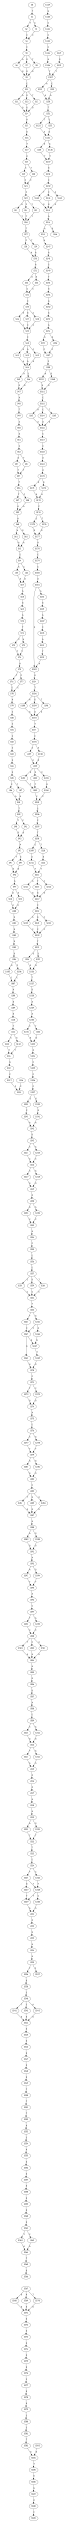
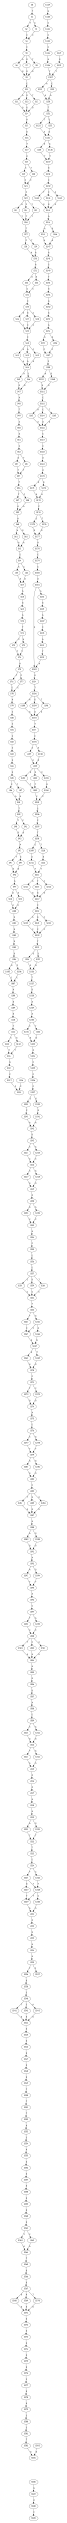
none -> (52, 240)
(26, 1346) -> (31, 1352)
none -> (26, 2282)
(34, 2470) -> none
